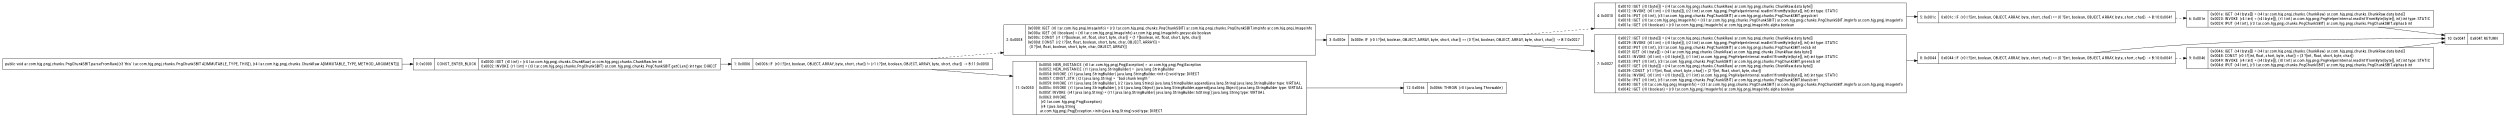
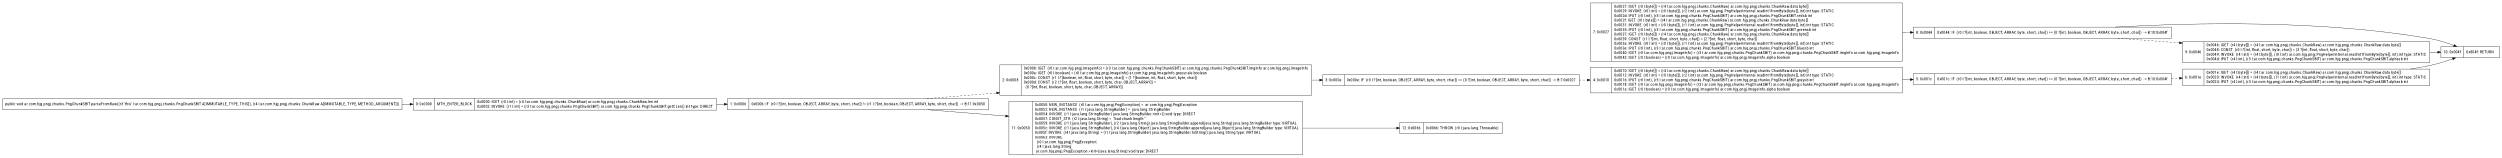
(1558, 48) -> none
(457, 64) -> (455, 104)
